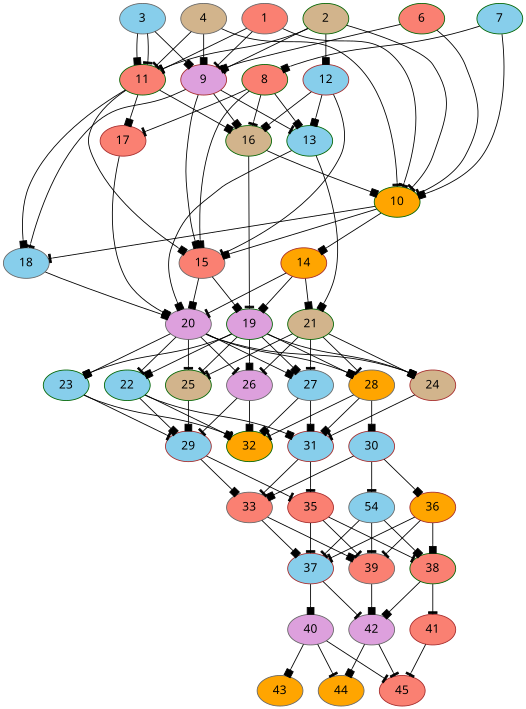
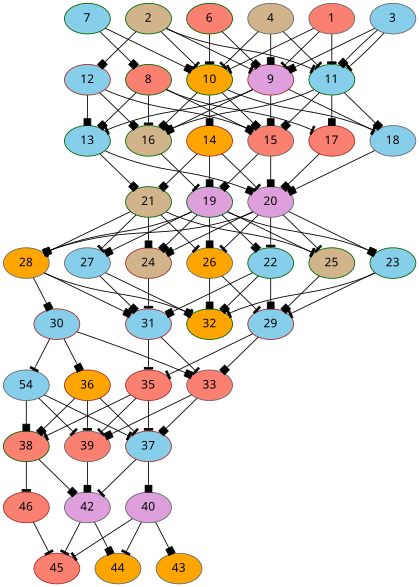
(143, 80) -> (332, 80)
(315, 171) -> (182, 107)
(257, 359) -> none
(249, 385) -> (210, 263)
(433, 630) -> (26, 507)
